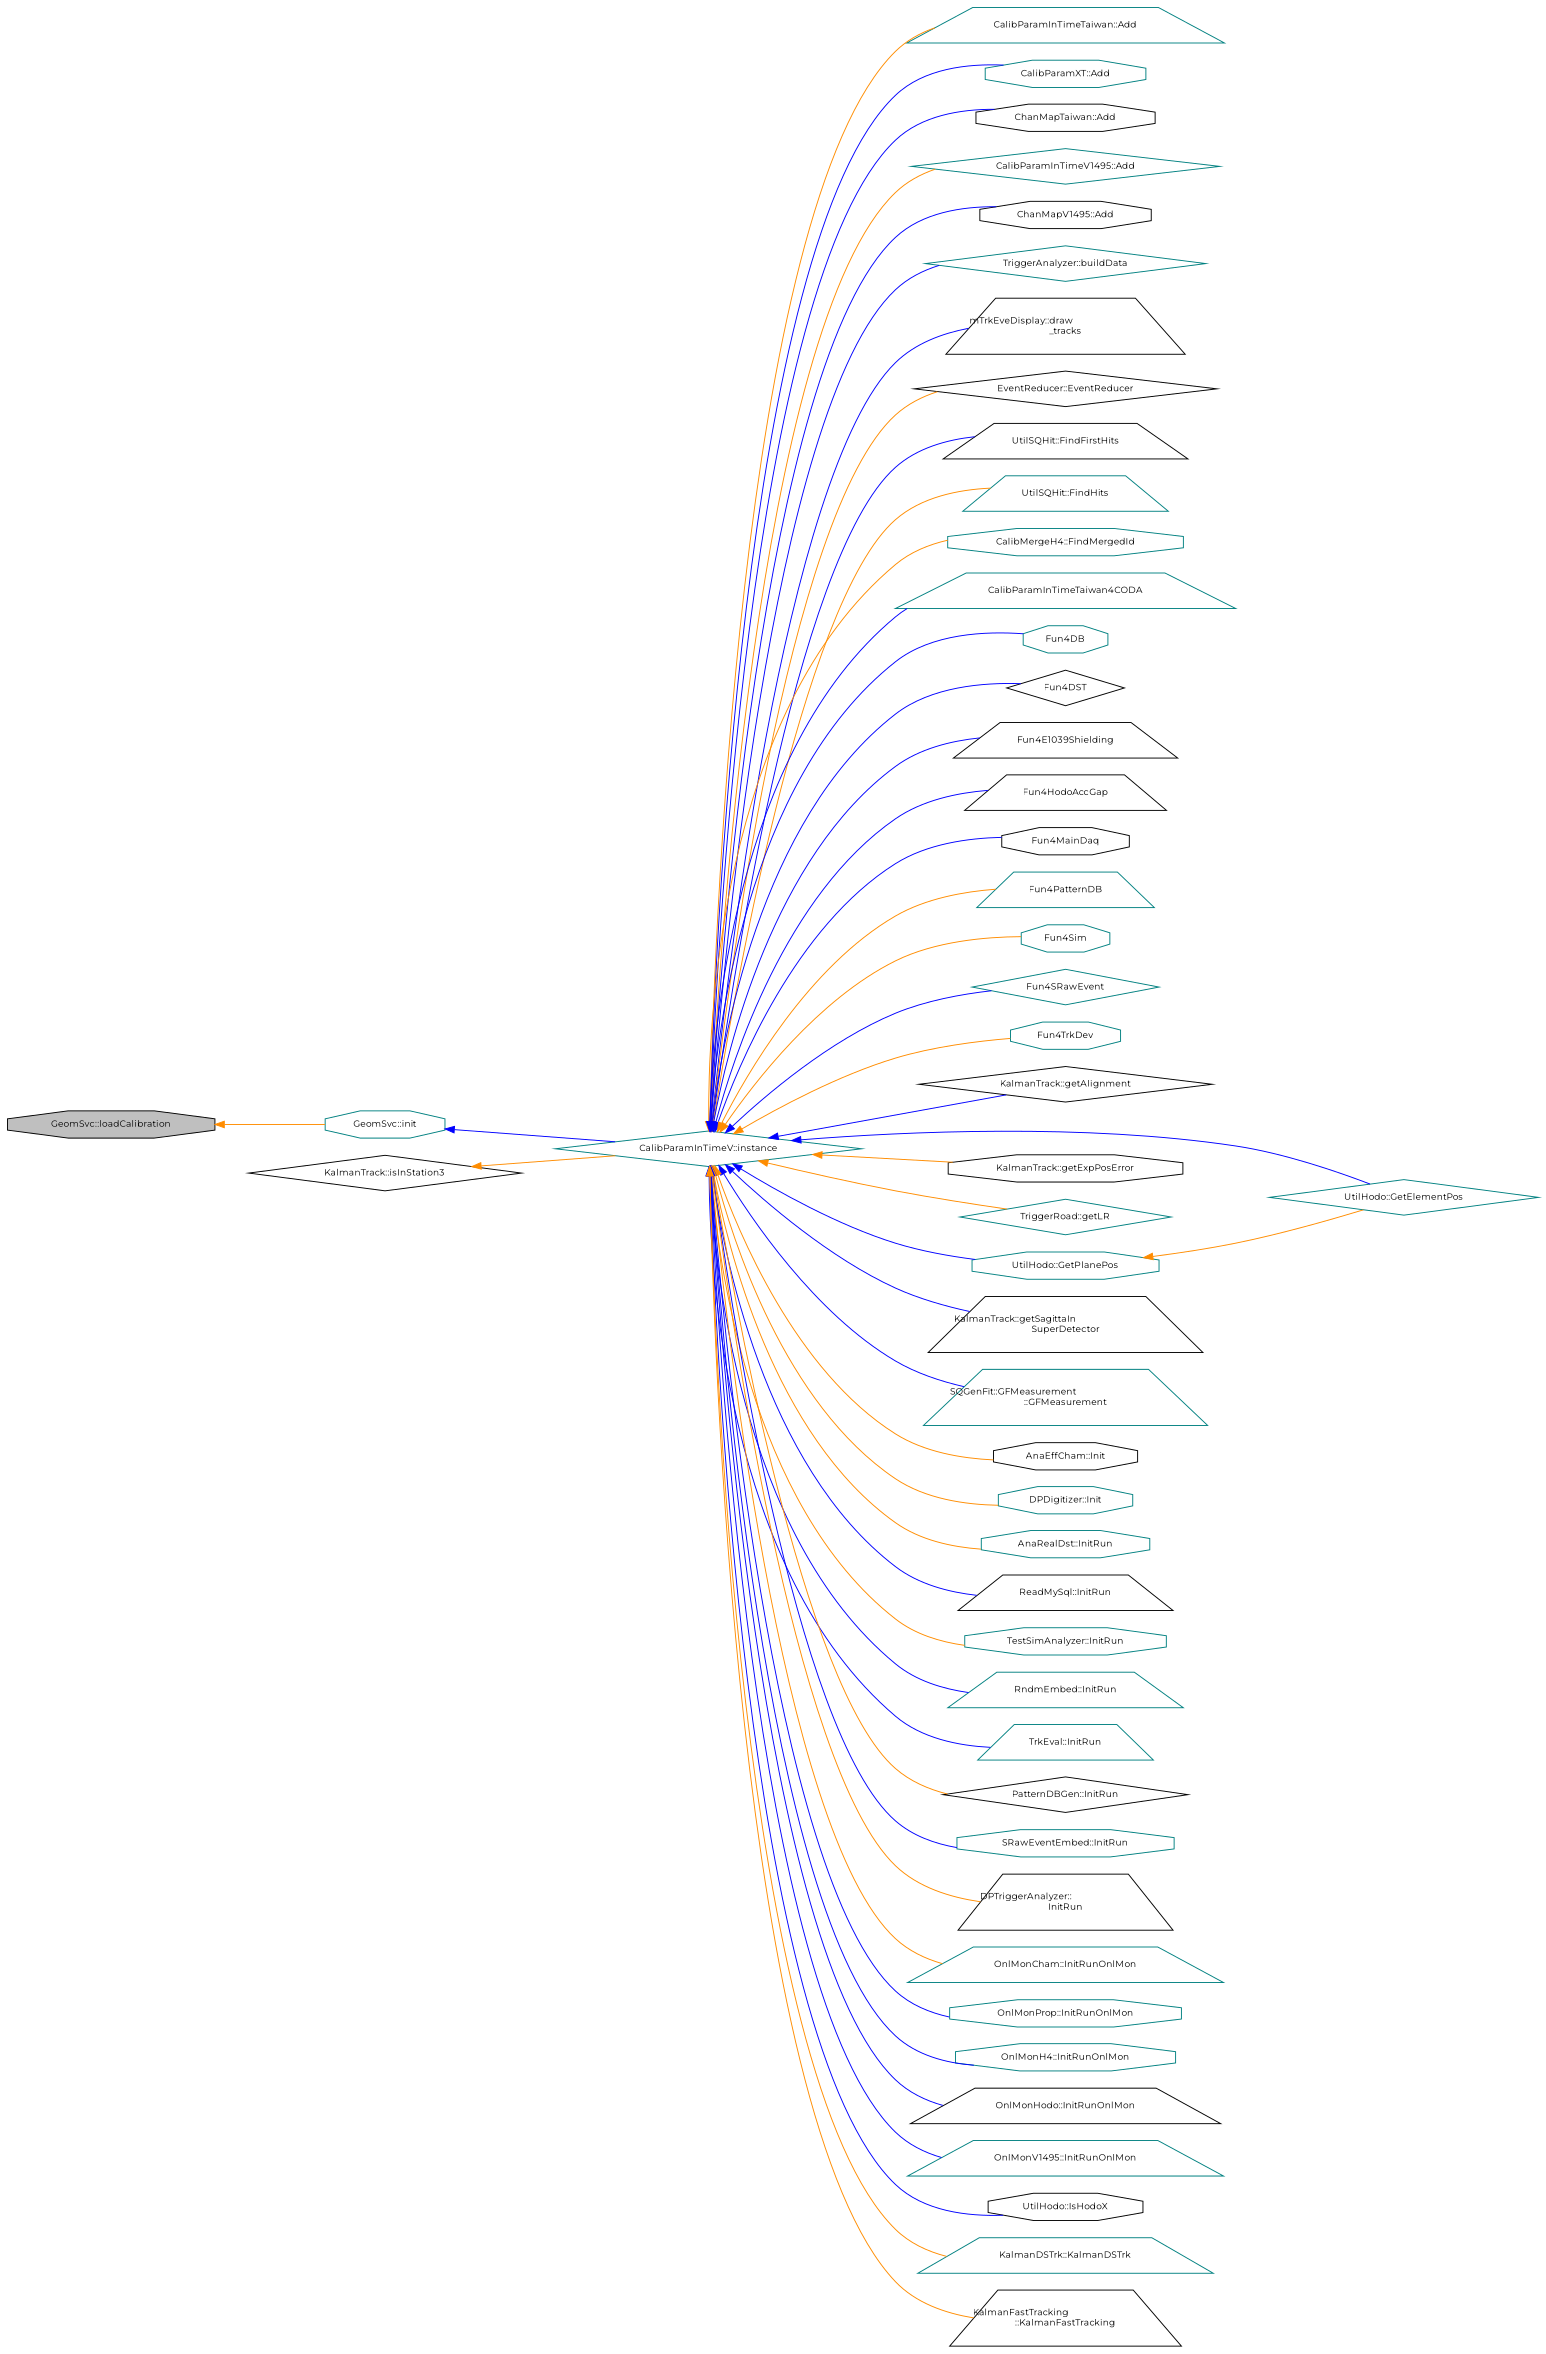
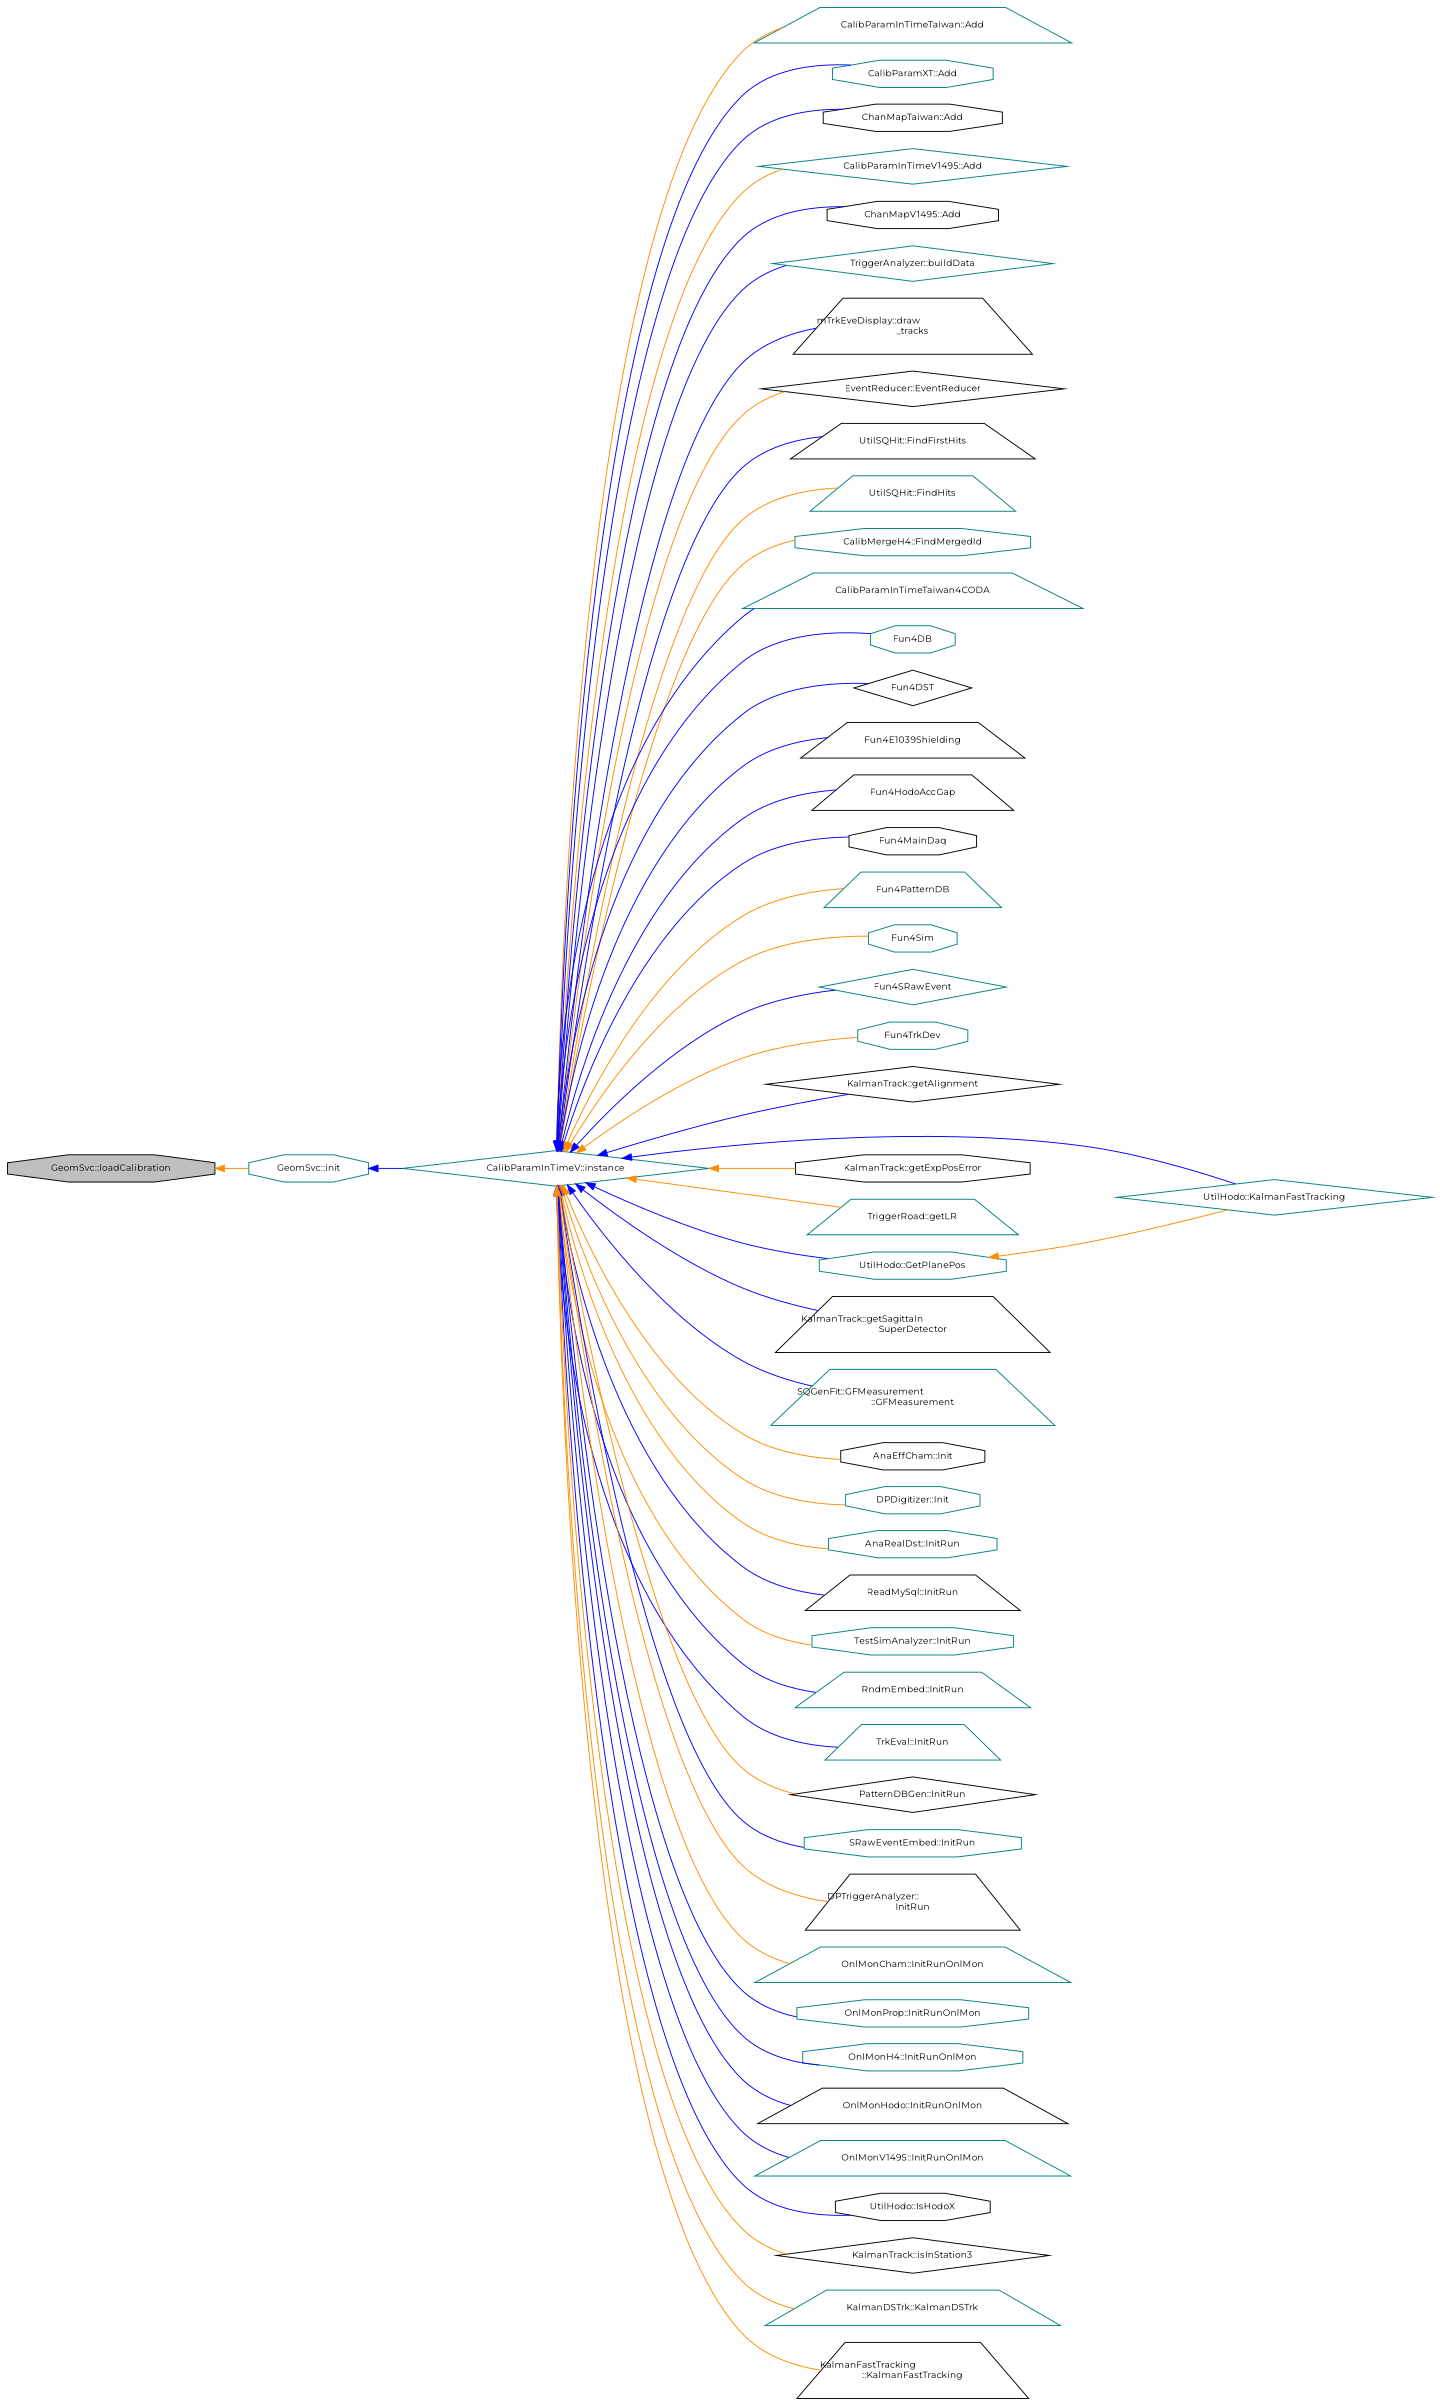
(548, 1161) -> (604, 1778)
(1404, 1197) -> (1274, 1197)
(1066, 1217) -> (913, 1217)
